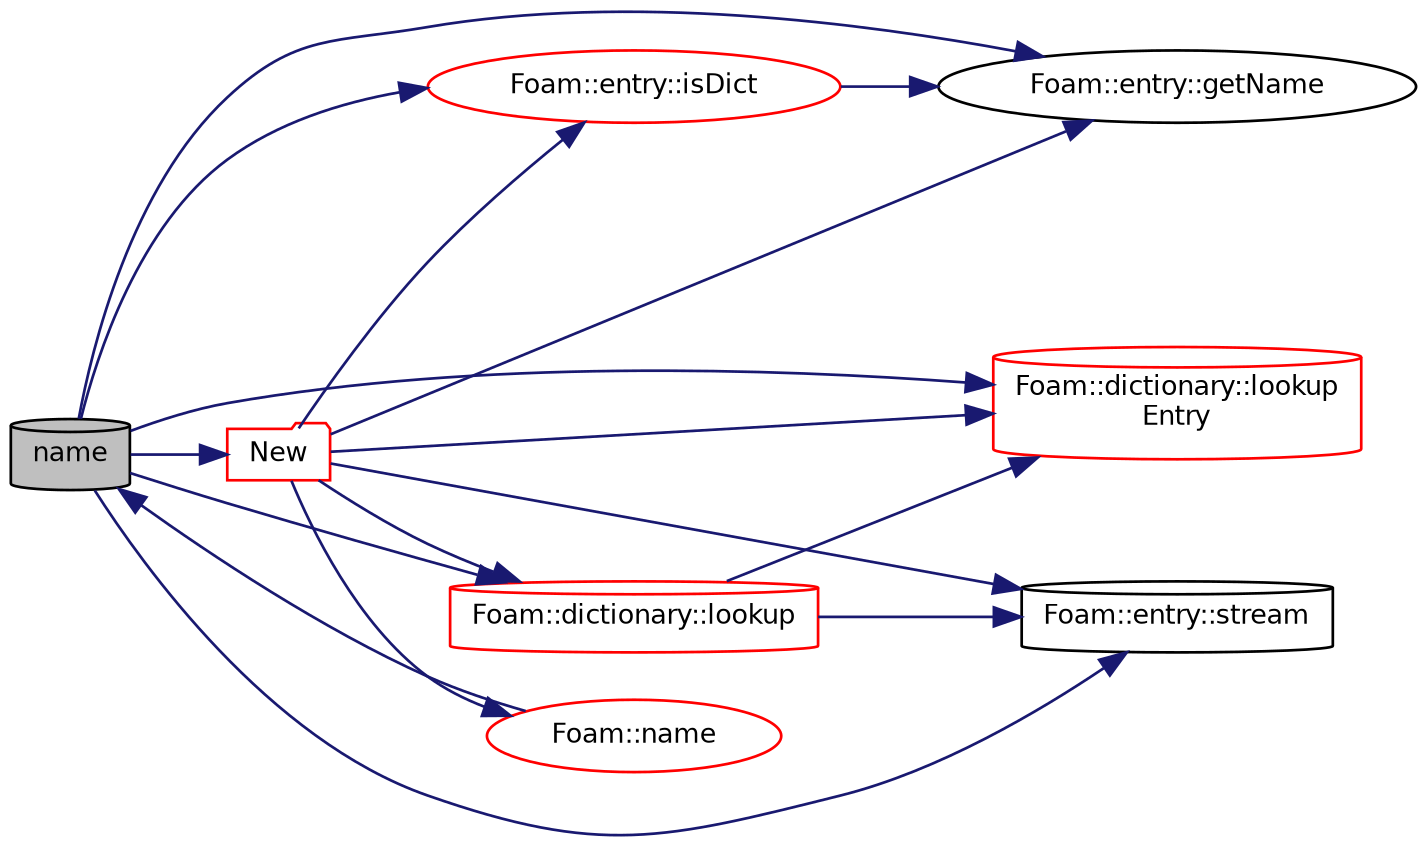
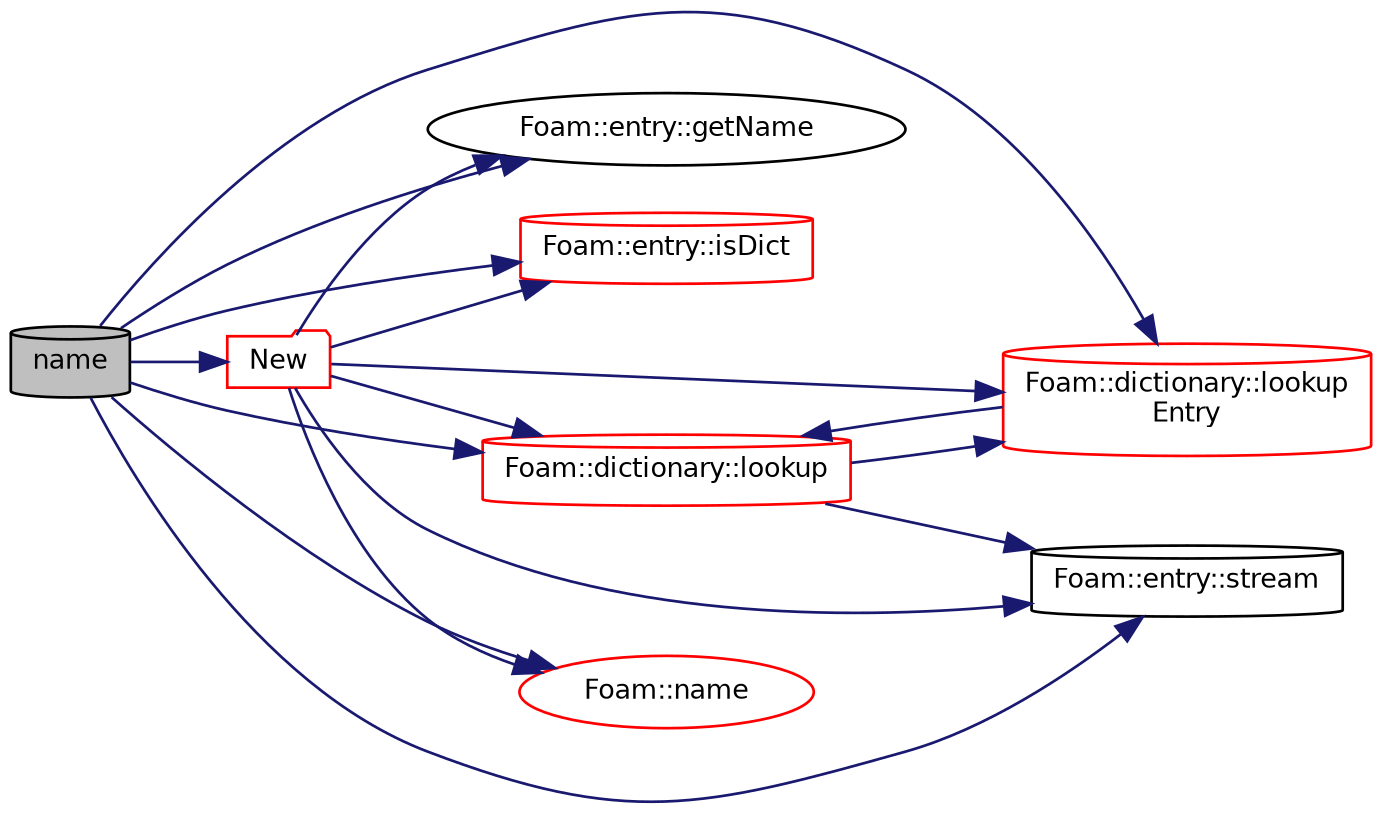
(634, 87) -> (667, 248)
(875, 87) -> none
none -> (916, 418)
(325, 624) -> (307, 550)
